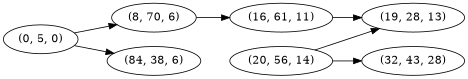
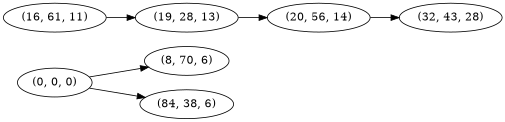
(209, 18) -> none
(41, 39) -> (55, 83)
(343, 41) -> (249, 18)
